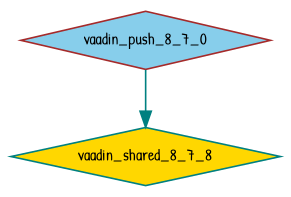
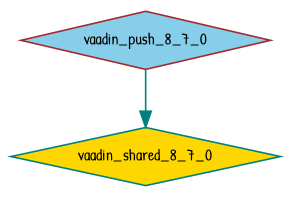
(146, 157) -> (146, 157)
